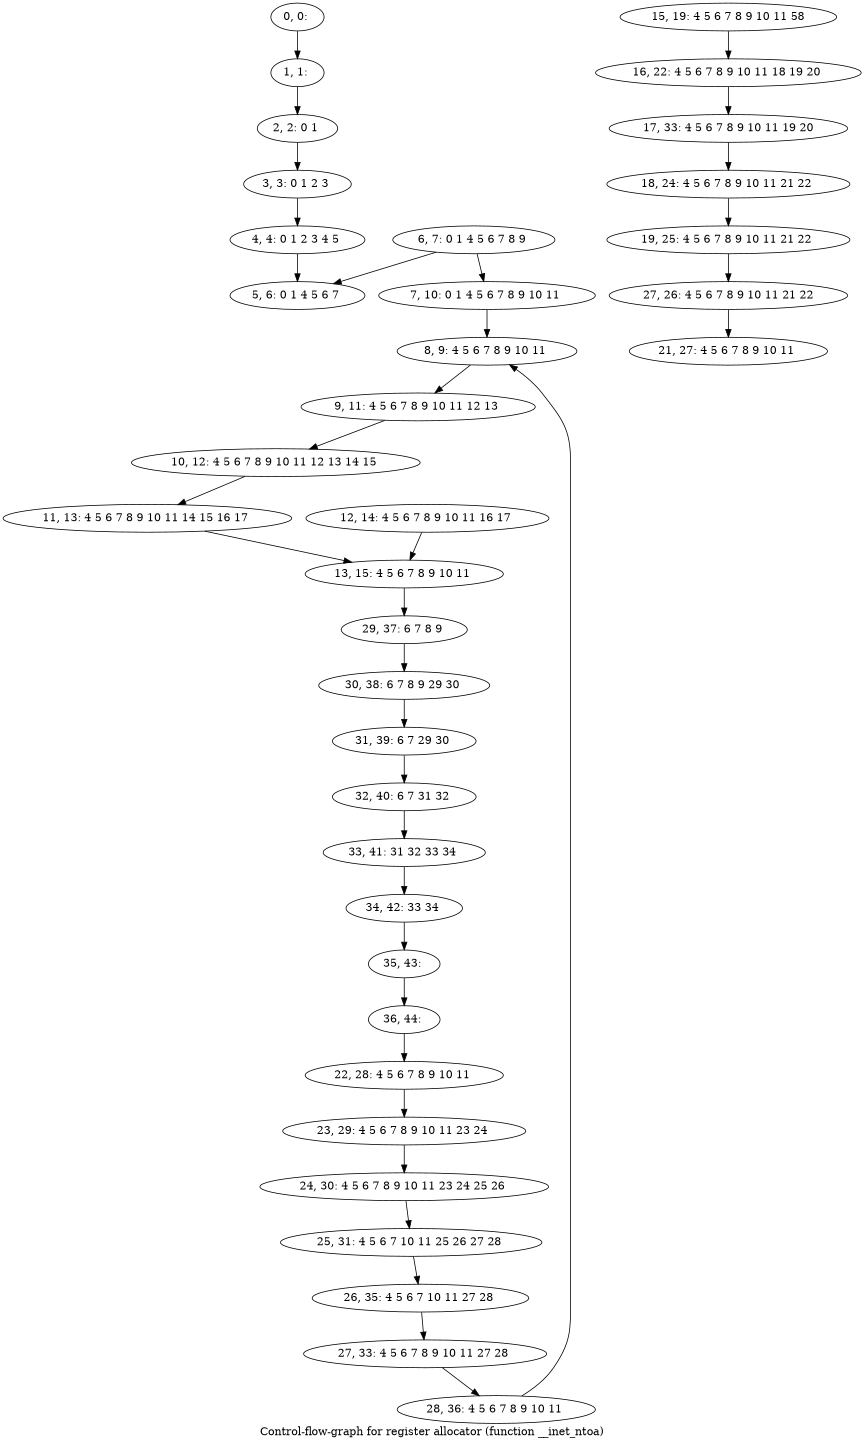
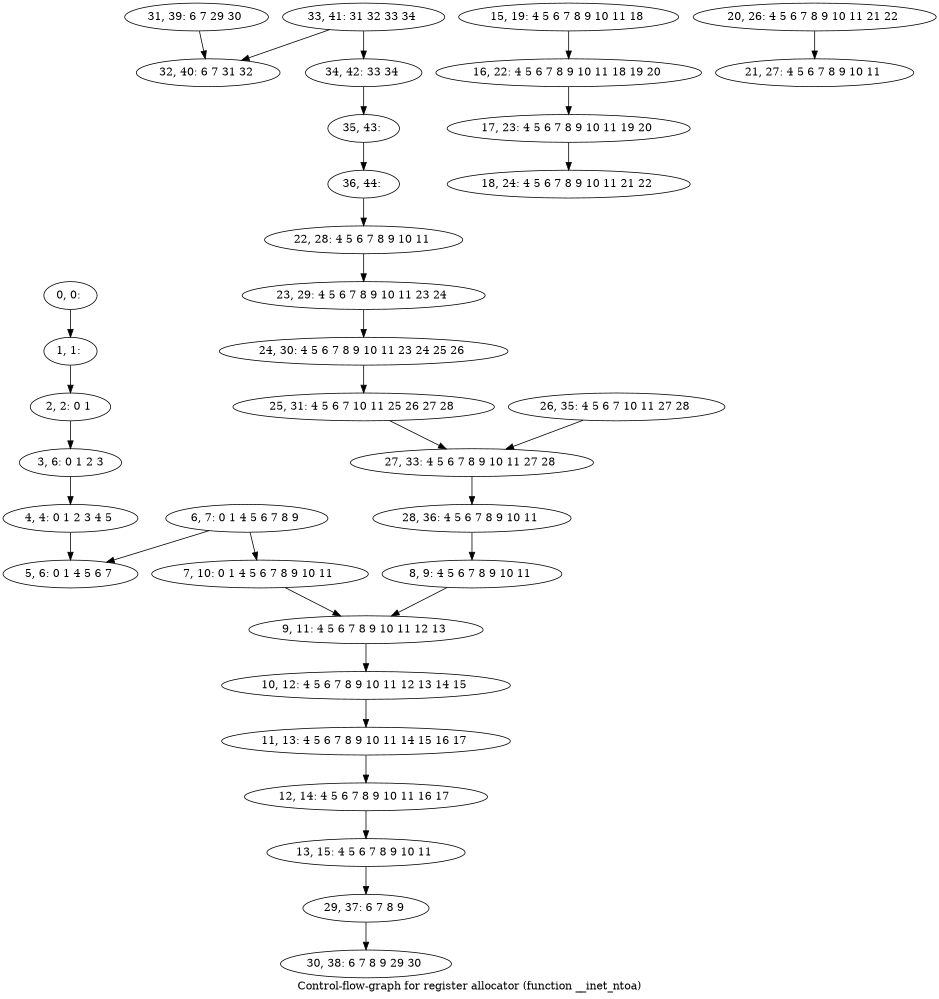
(728, 17) -> (569, 17)
(728, 128) -> (569, 128)
(297, 184) -> (70, 463)
(728, 240) -> none
(728, 296) -> (815, 17)
(487, 320) -> (309, 600)
(274, 546) -> (366, 765)
(404, 709) -> none
(404, 821) -> (289, 44)
(415, 1266) -> (414, 433)
